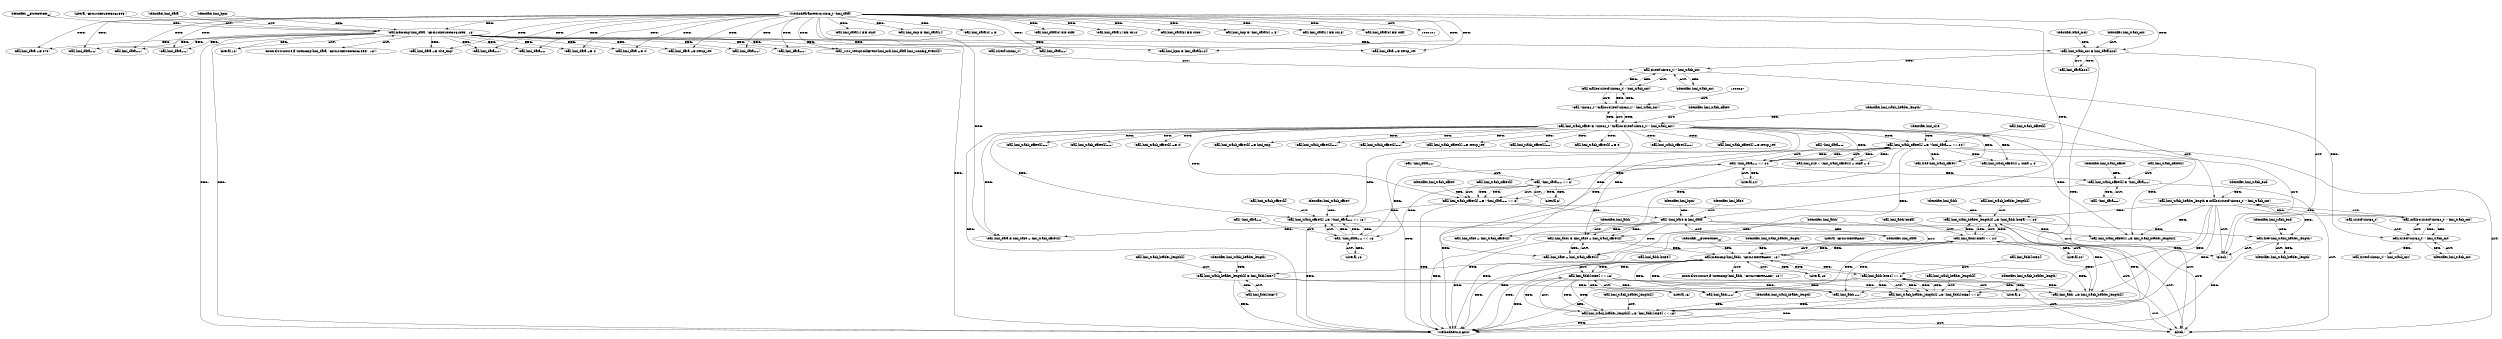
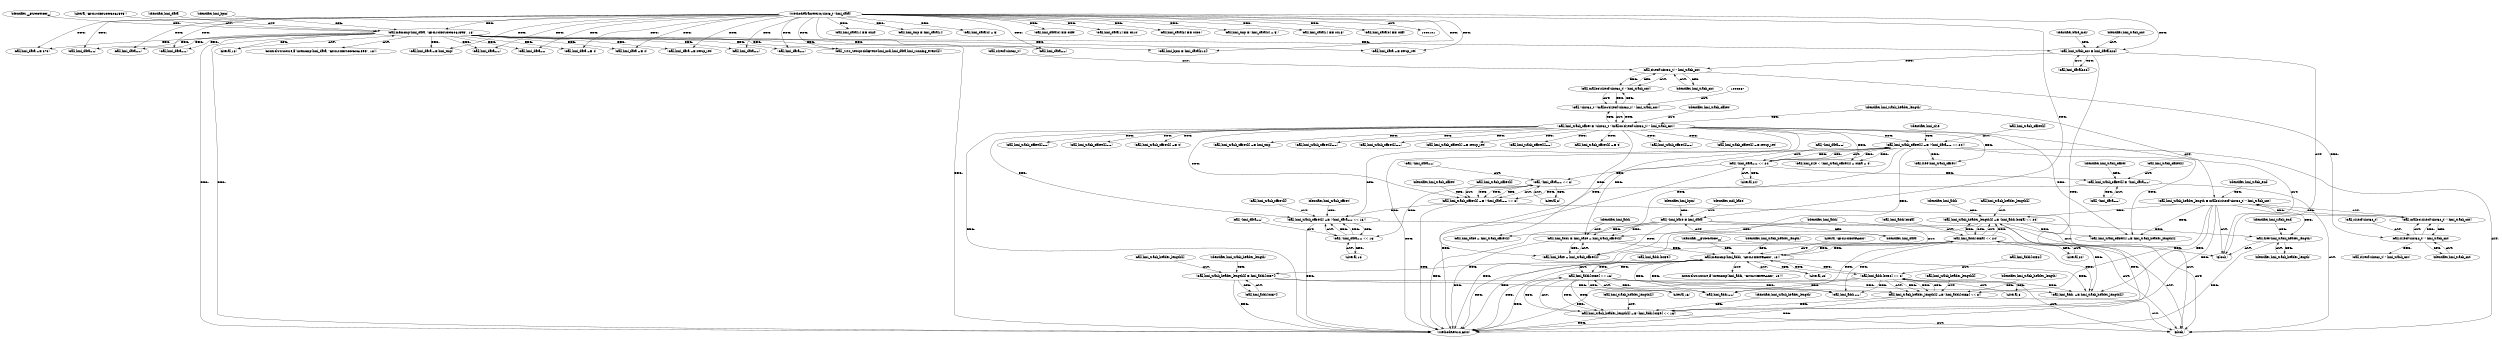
(431, 51) -> (431, 51)
(2008, 164) -> none
(1524, 169) -> none
(1729, 201) -> (1729, 201)
(1583, 211) -> (1511, 189)
(1024, 239) -> none
(1581, 304) -> (1581, 304)
